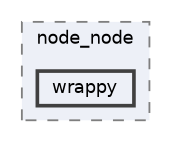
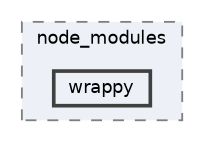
(86, 39) -> (102, 39)
